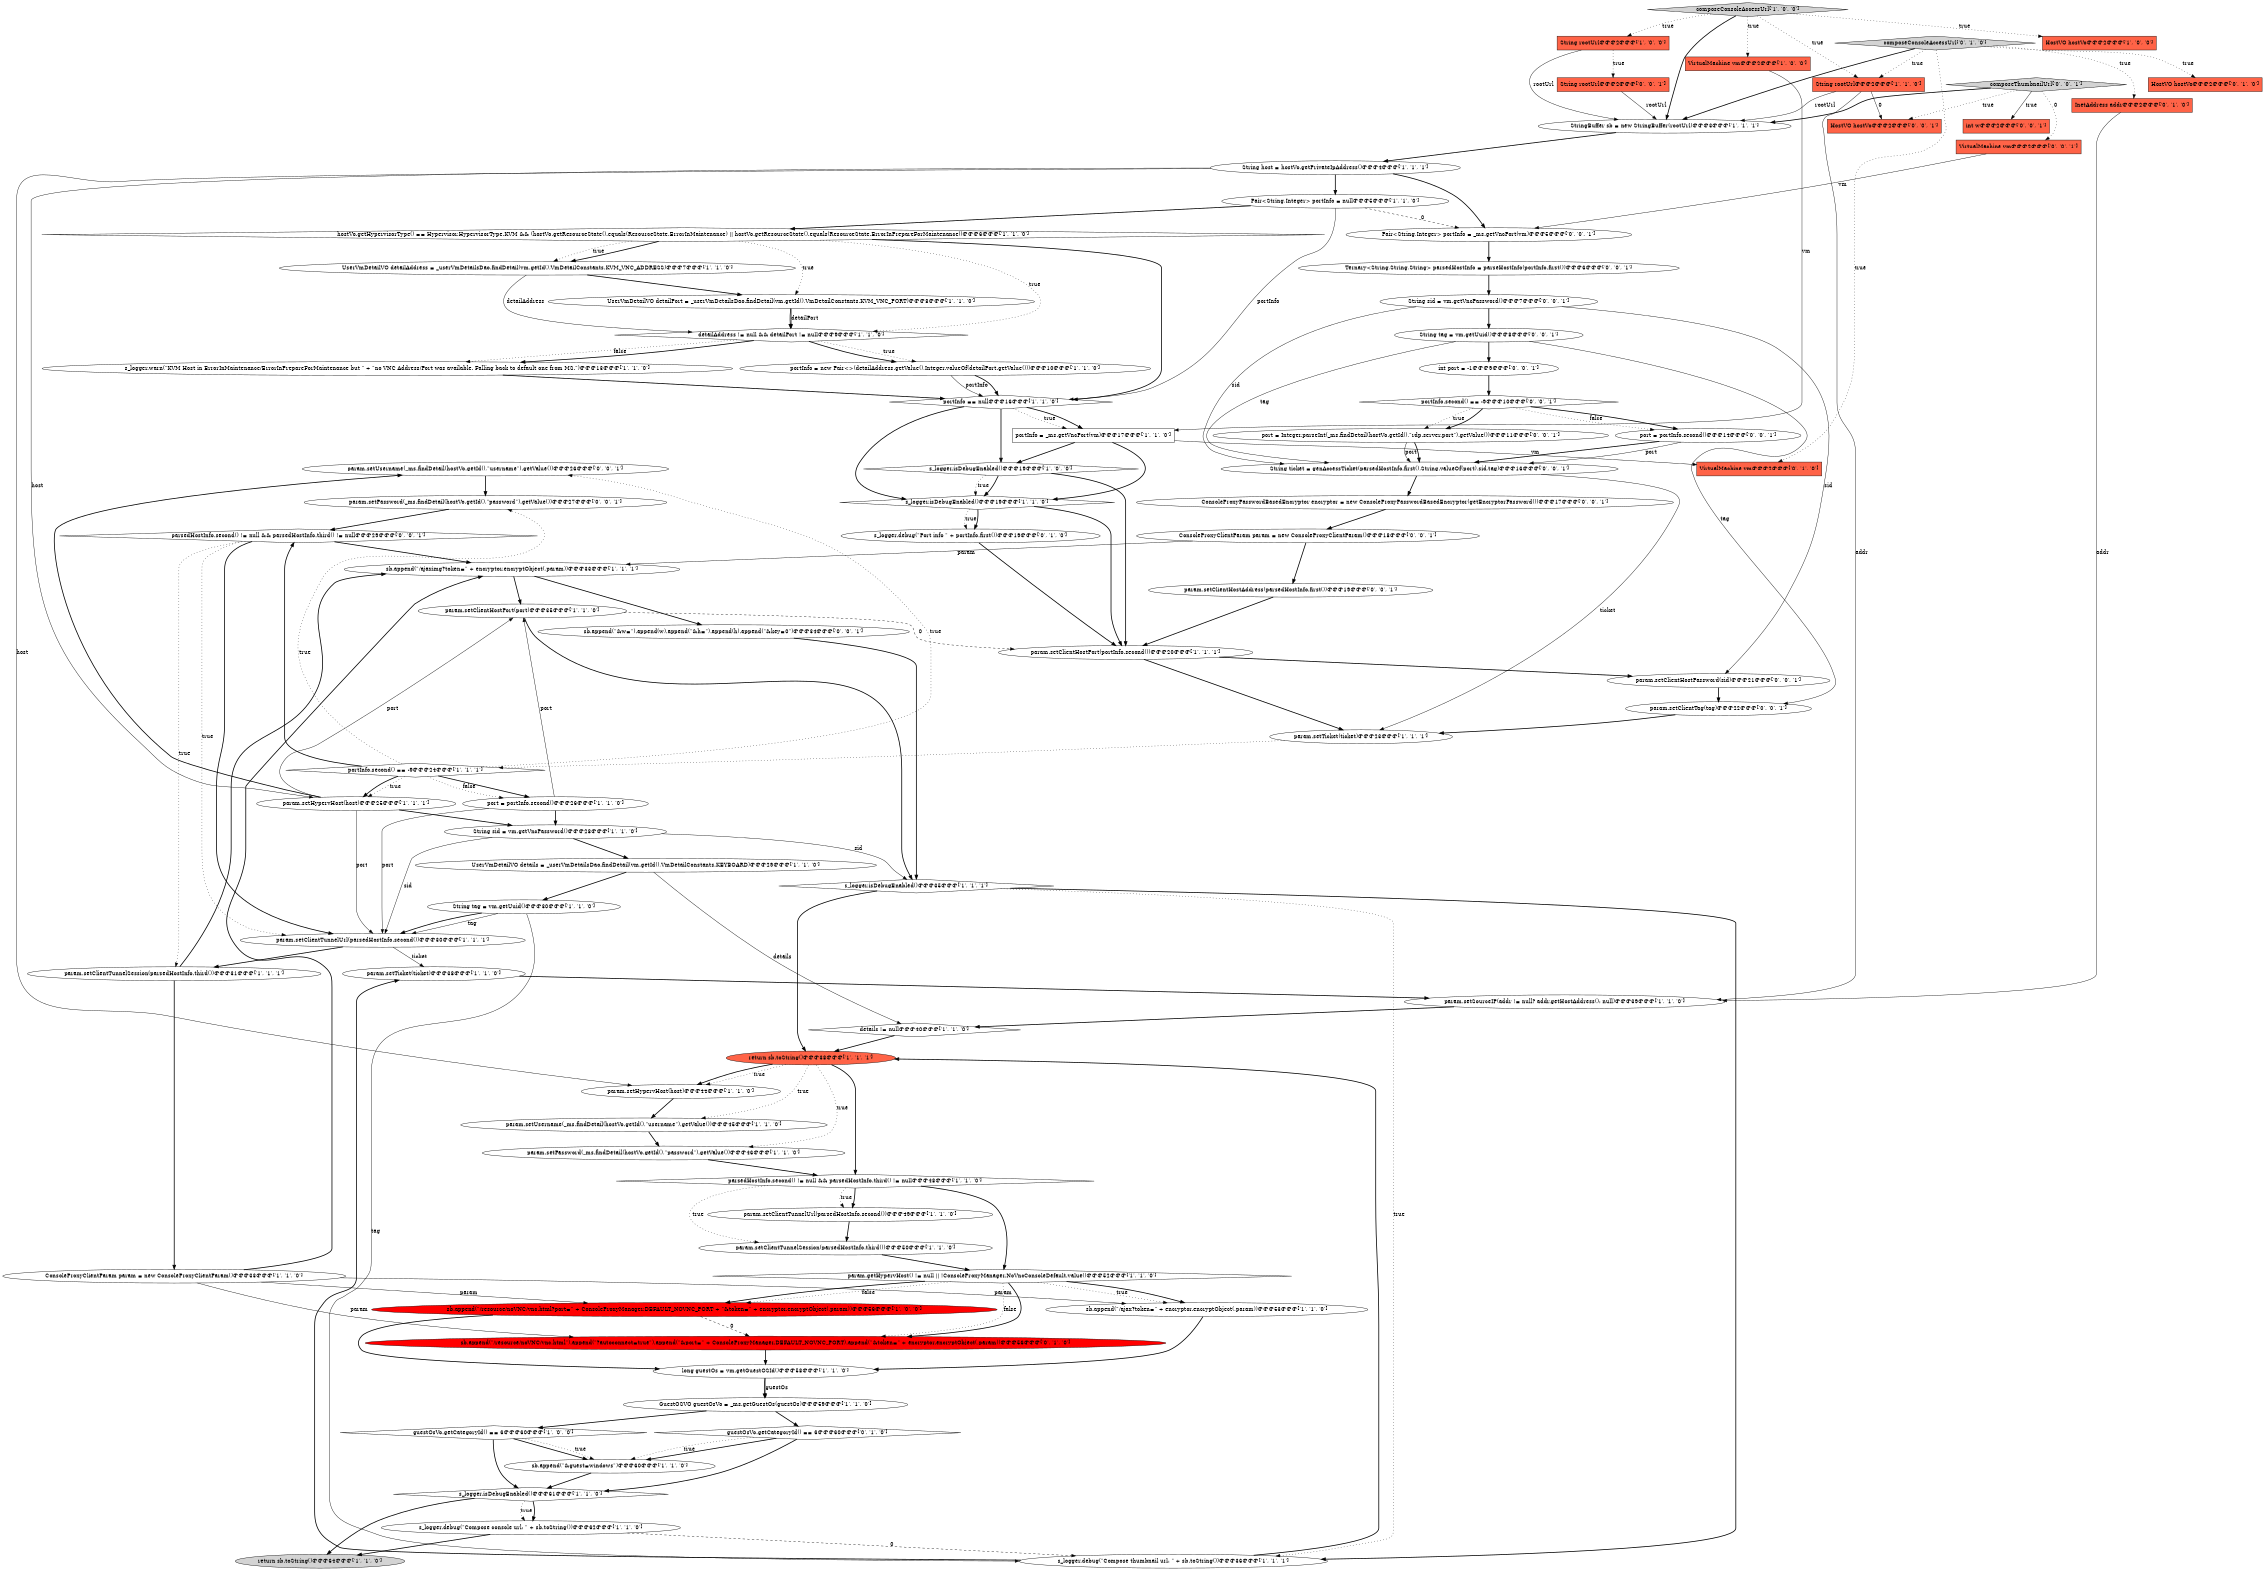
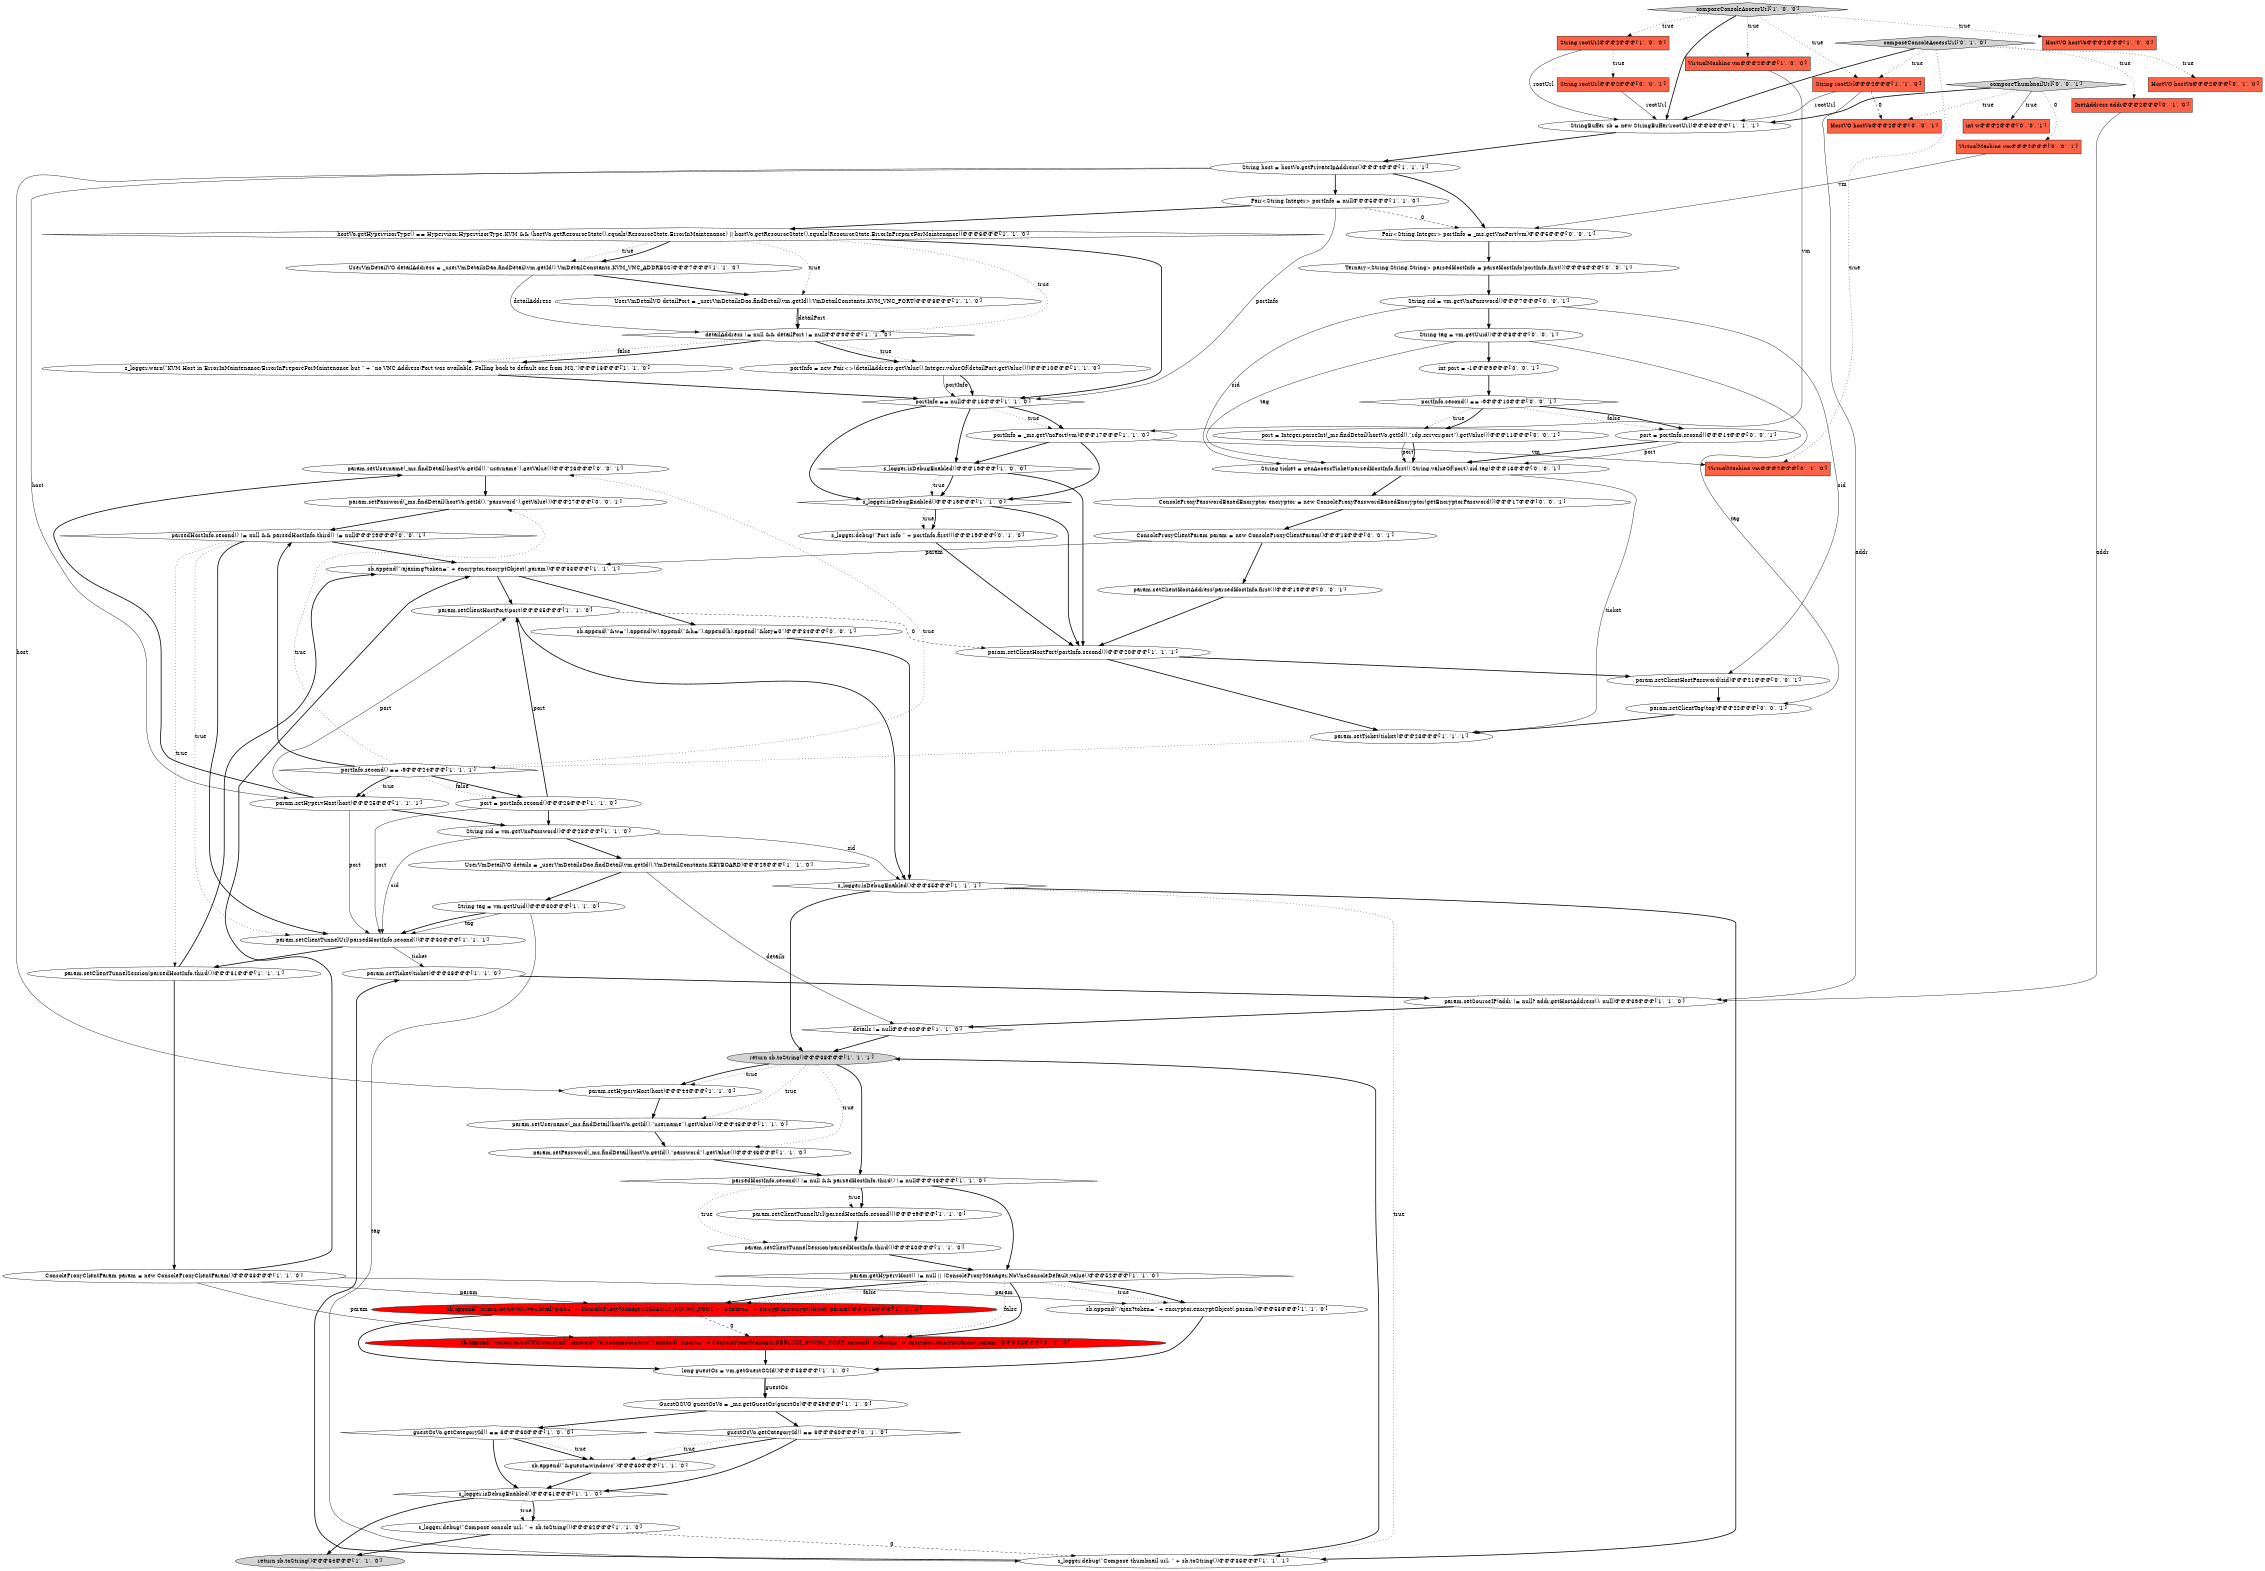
(1876, 104) -> (1876, 104)
(1093, 436) -> (1071, 436)
(539, 709) -> (532, 709)
(811, 1058) -> (812, 1058)
